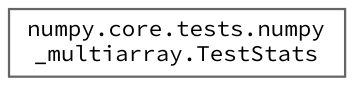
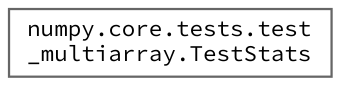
(177, 43) -> (170, 43)
